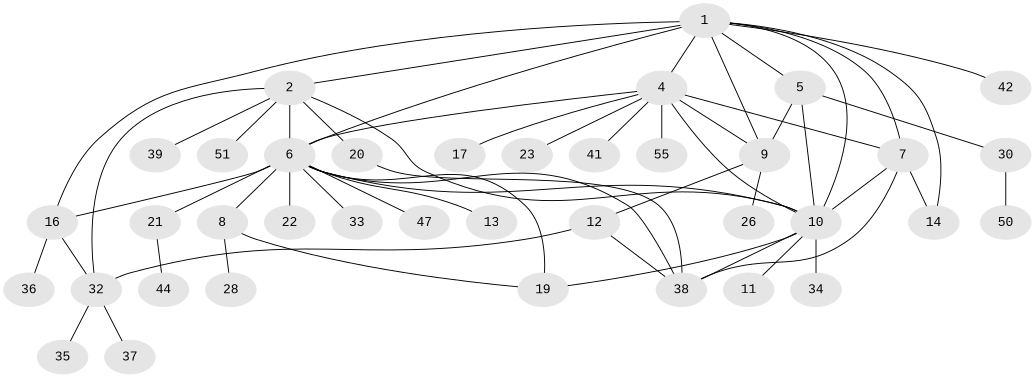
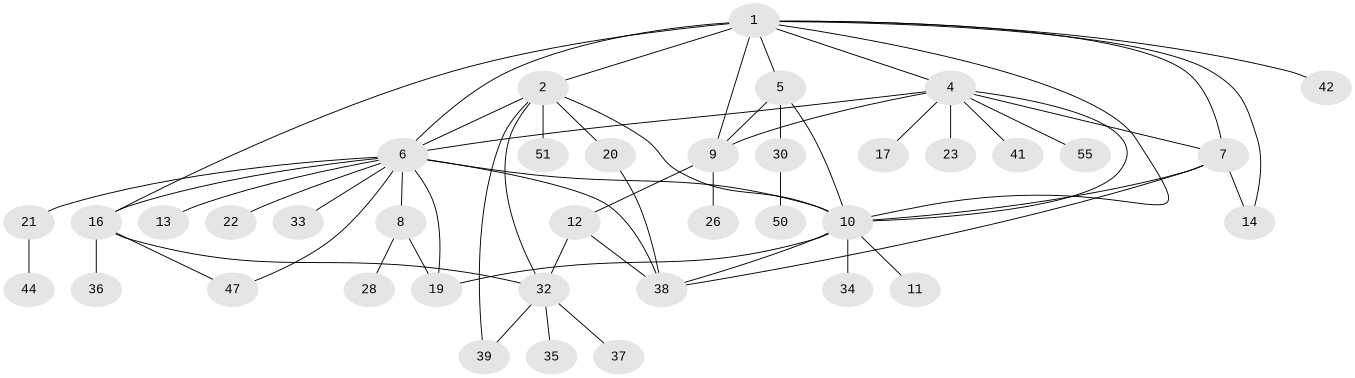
none -> (164, 256)
none -> (514, 323)
